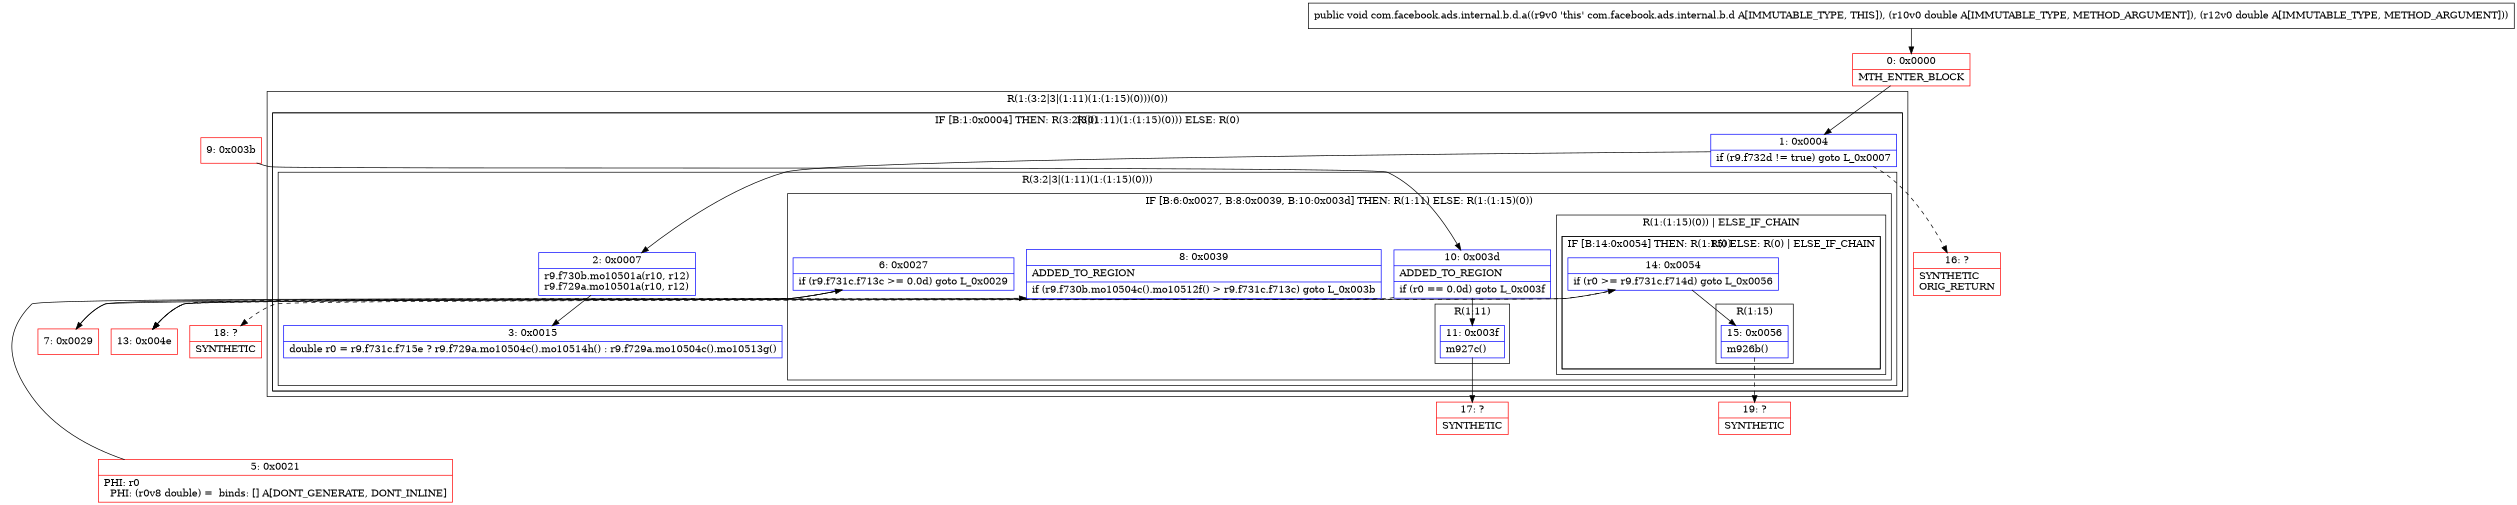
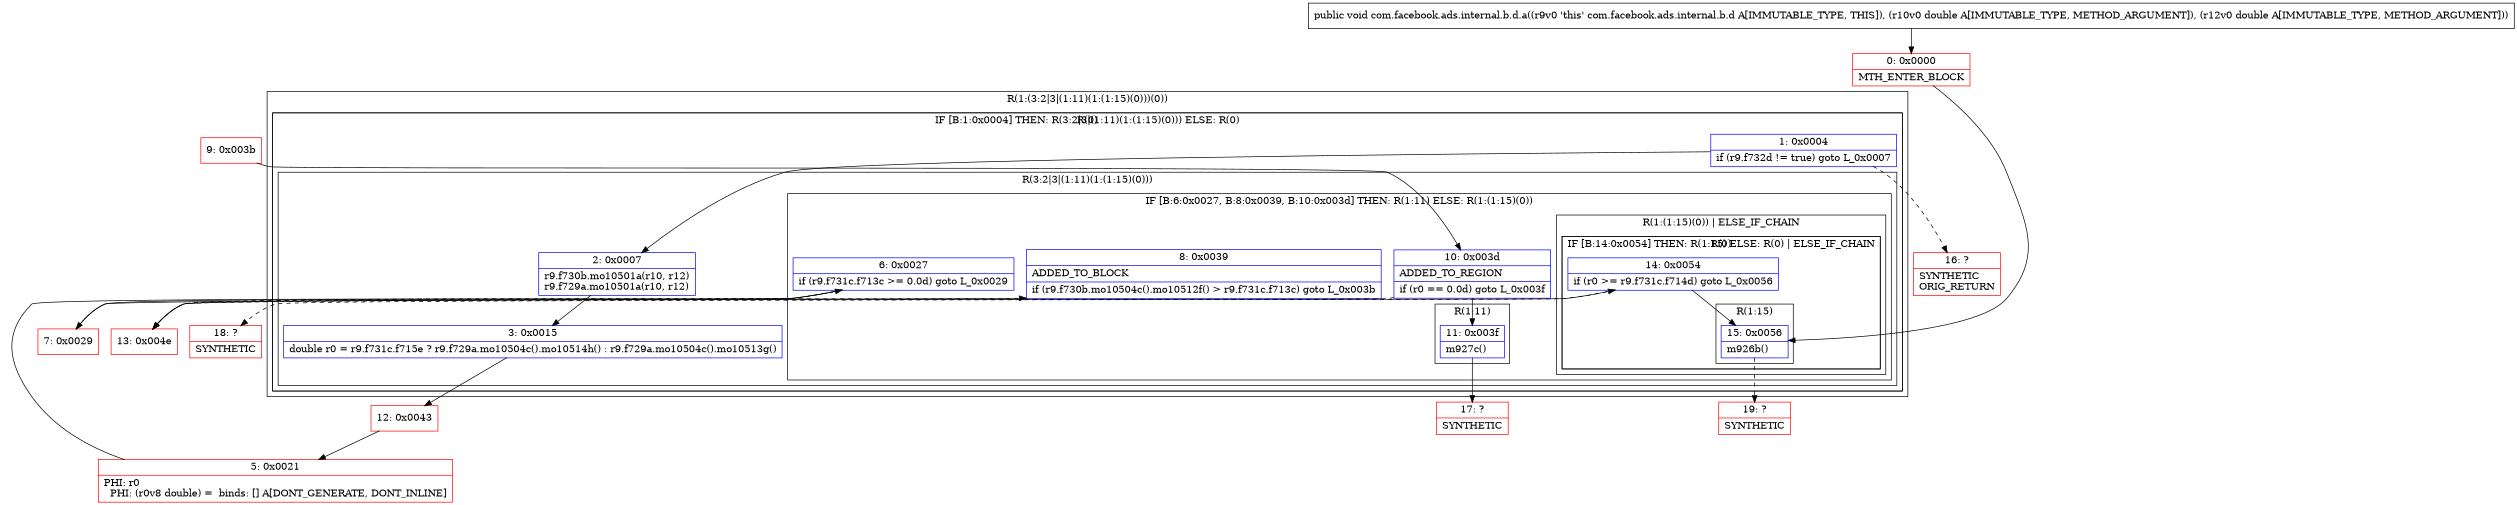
(1860, 108) -> (2016, 286)
(1083, 273) -> (1080, 273)
none -> (404, 418)
